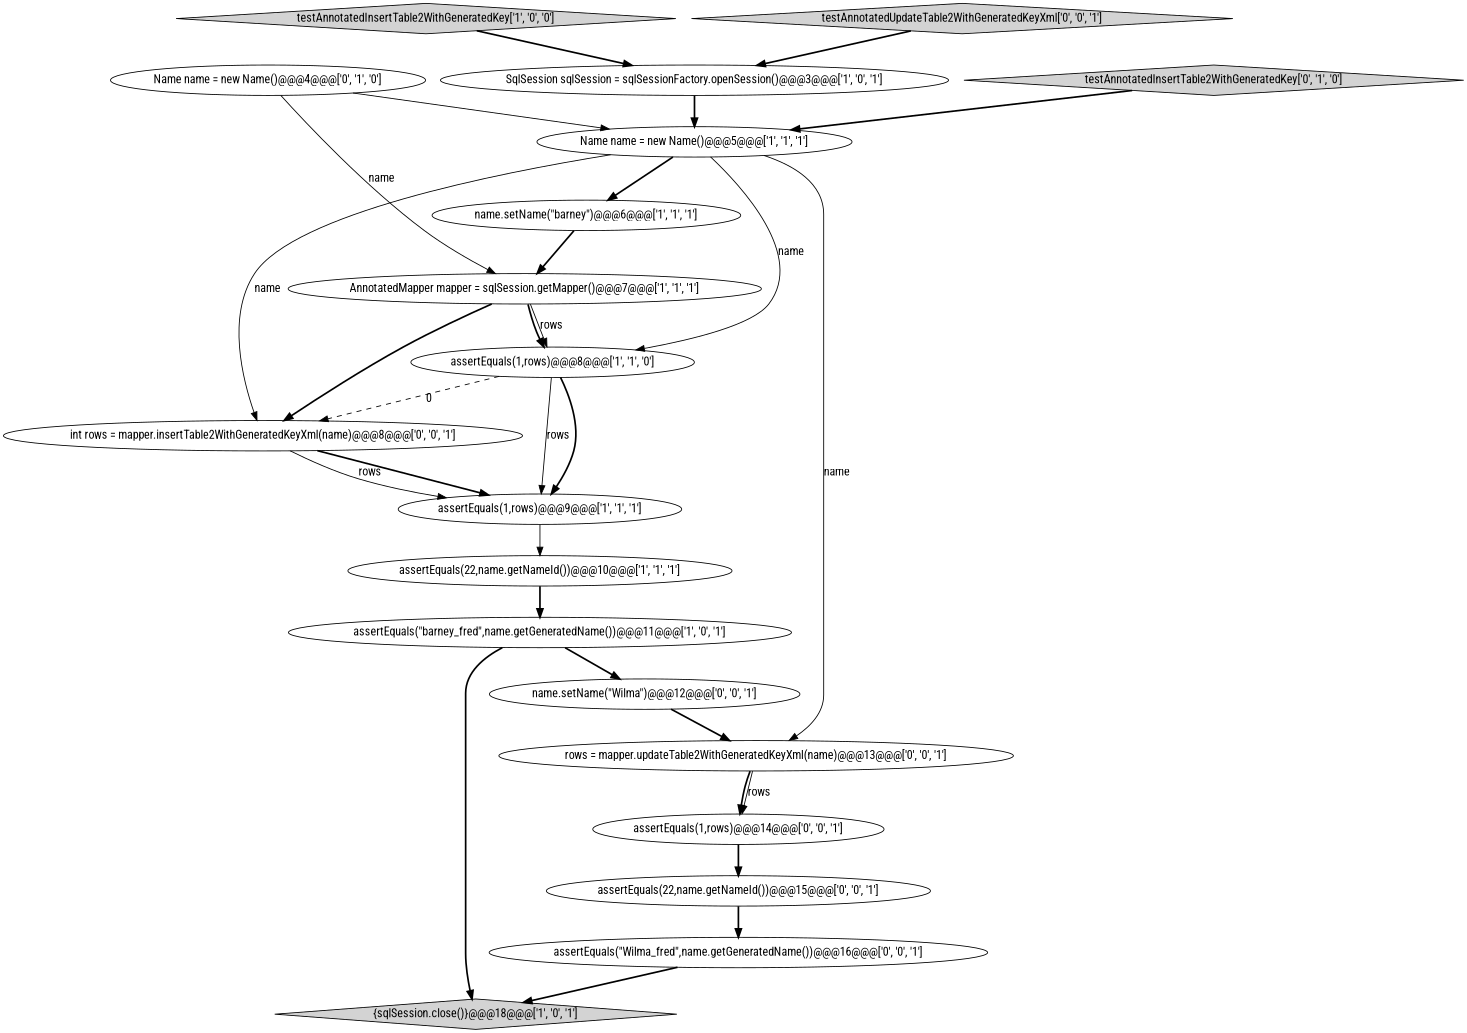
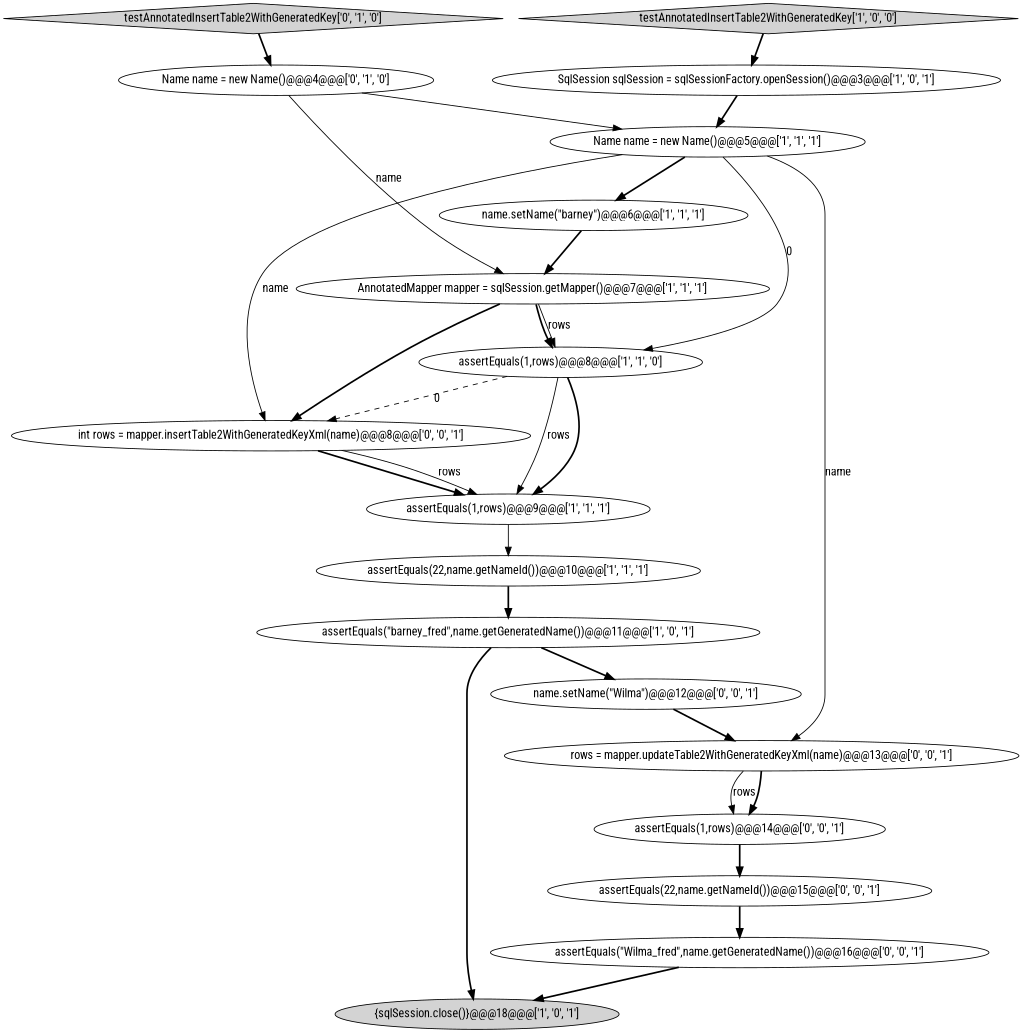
(962, 19) -> none
(966, 110) -> (263, 45)
(791, 252) -> (789, 252)
(476, 1014) -> (477, 1014)
